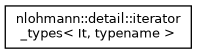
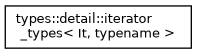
(98, 27) -> (98, 27)
